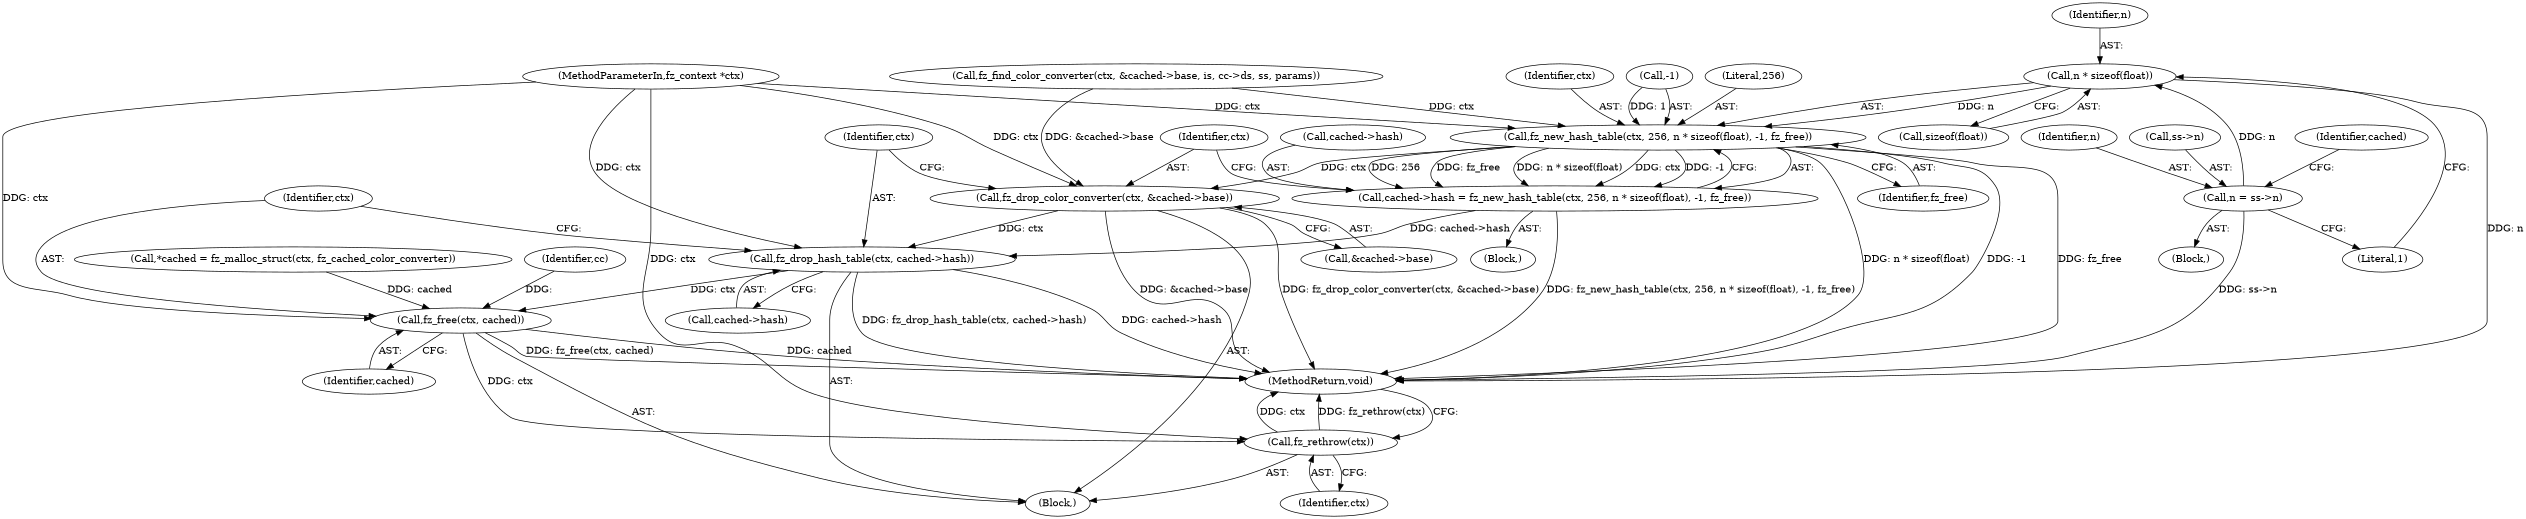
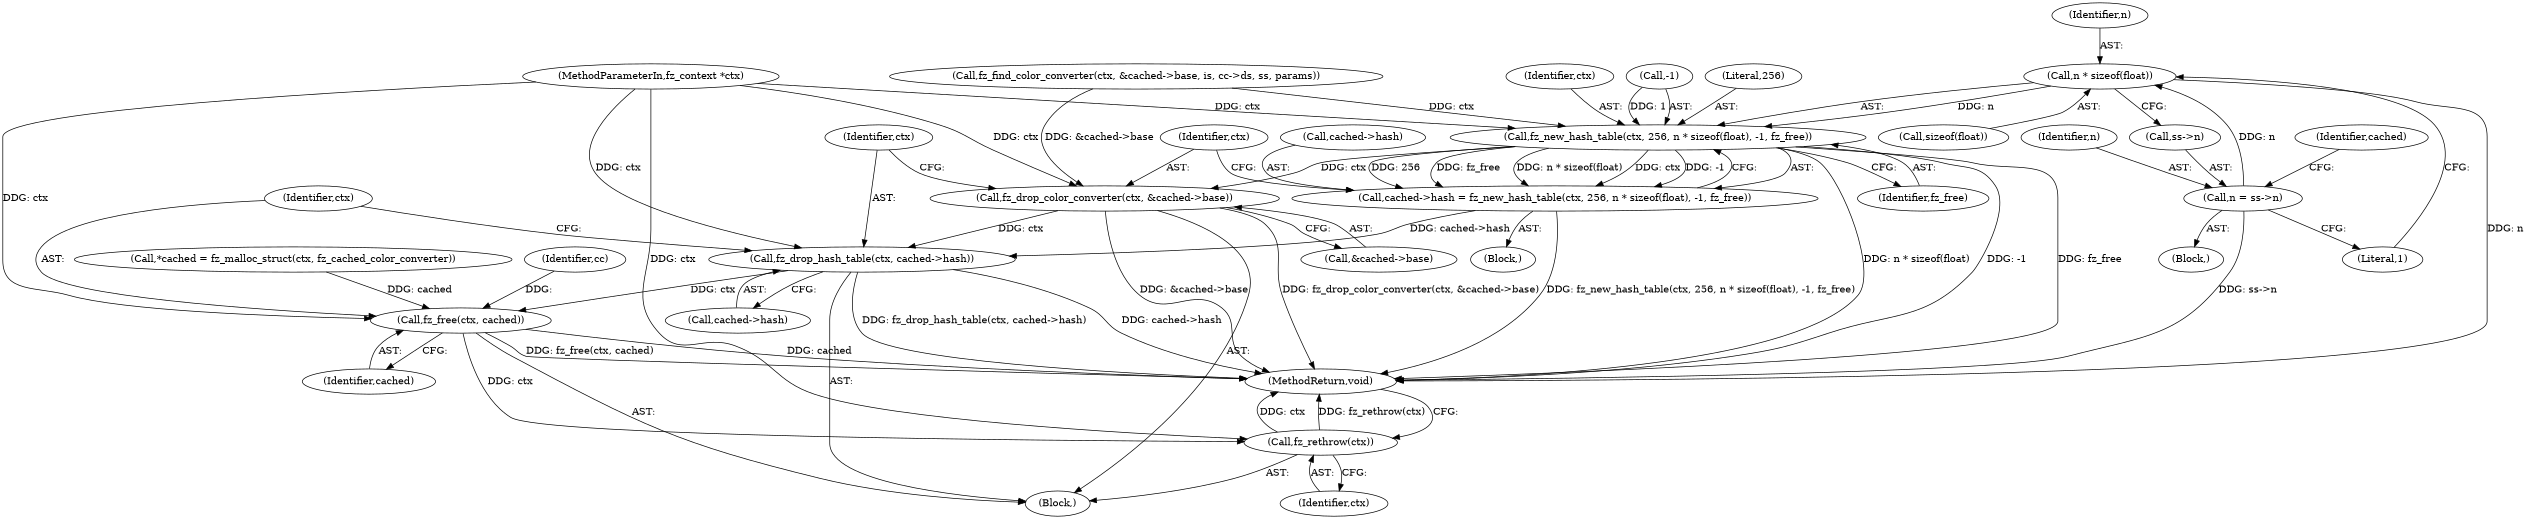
(2024, 106) -> (2135, 105)
